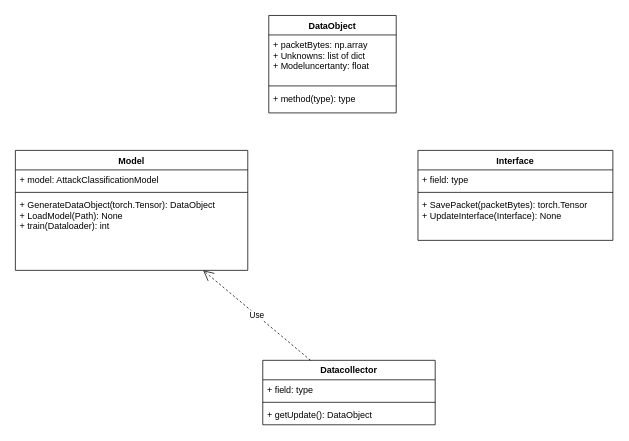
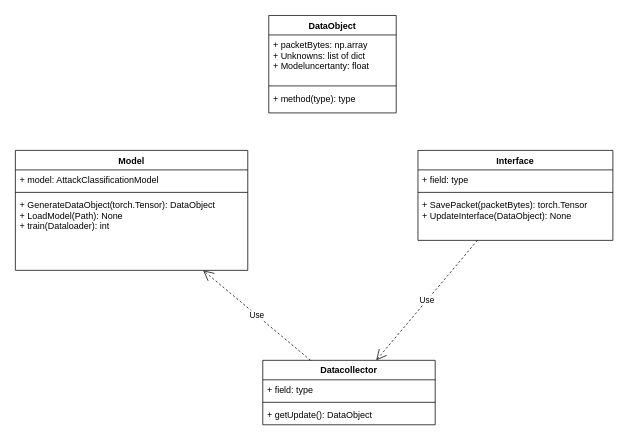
(516, 206) -> (516, 206)
none -> (427, 300)
